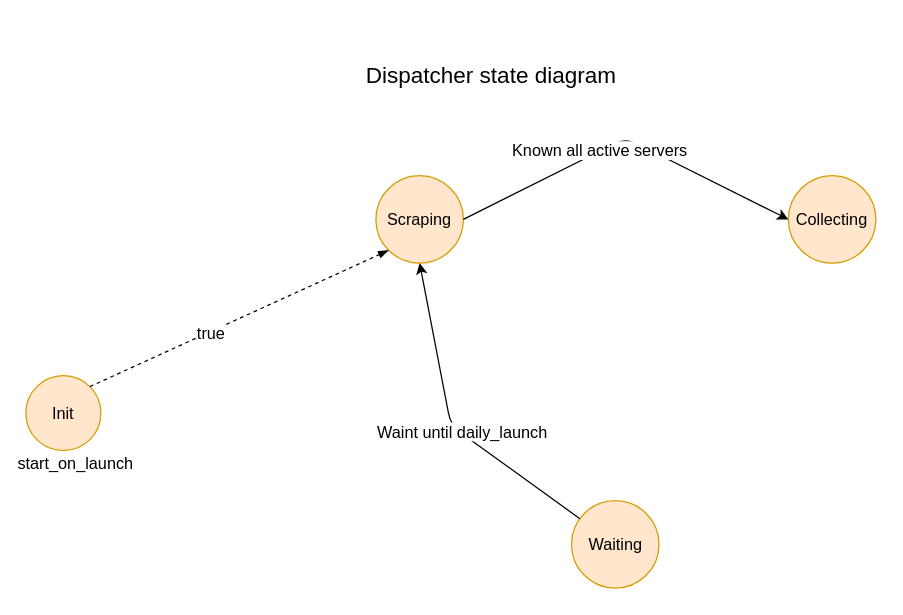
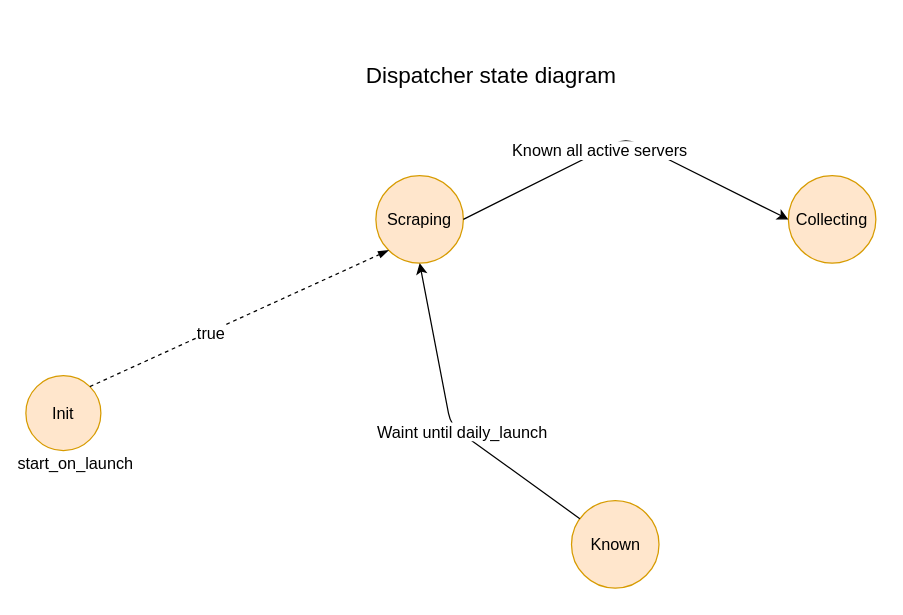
(616, 544) -> (616, 544)
